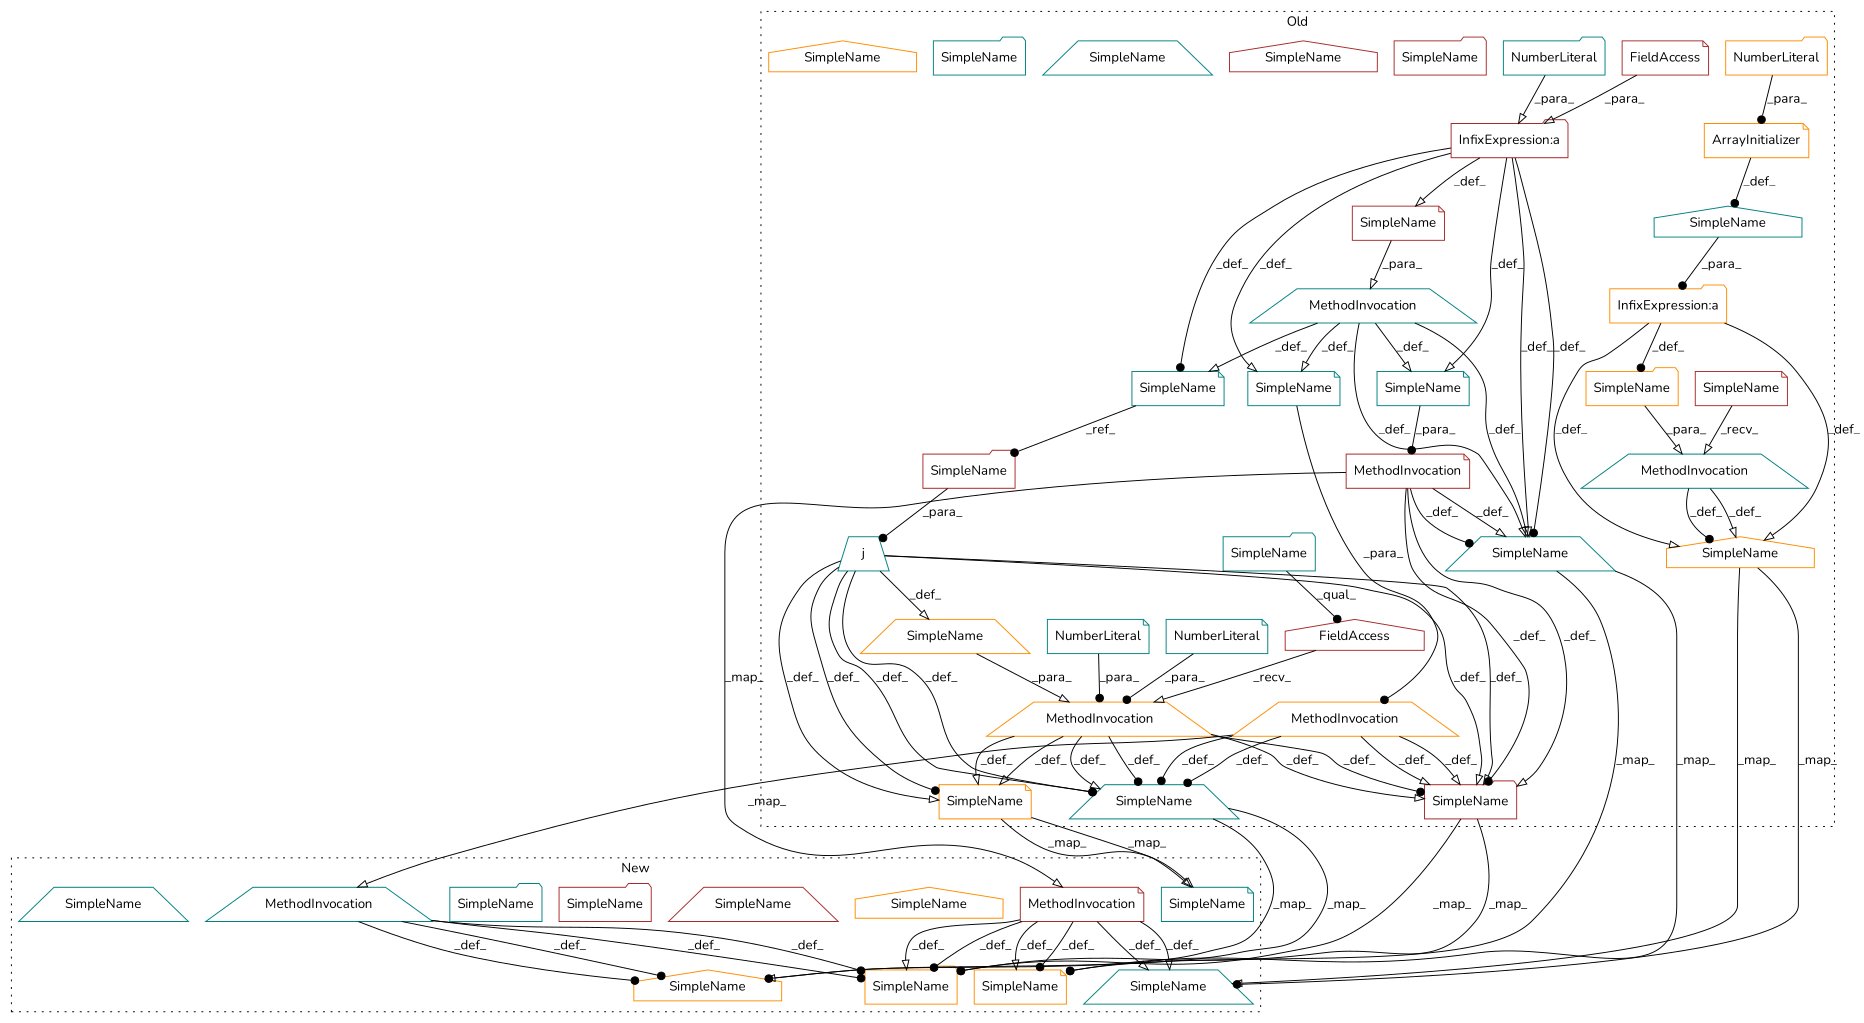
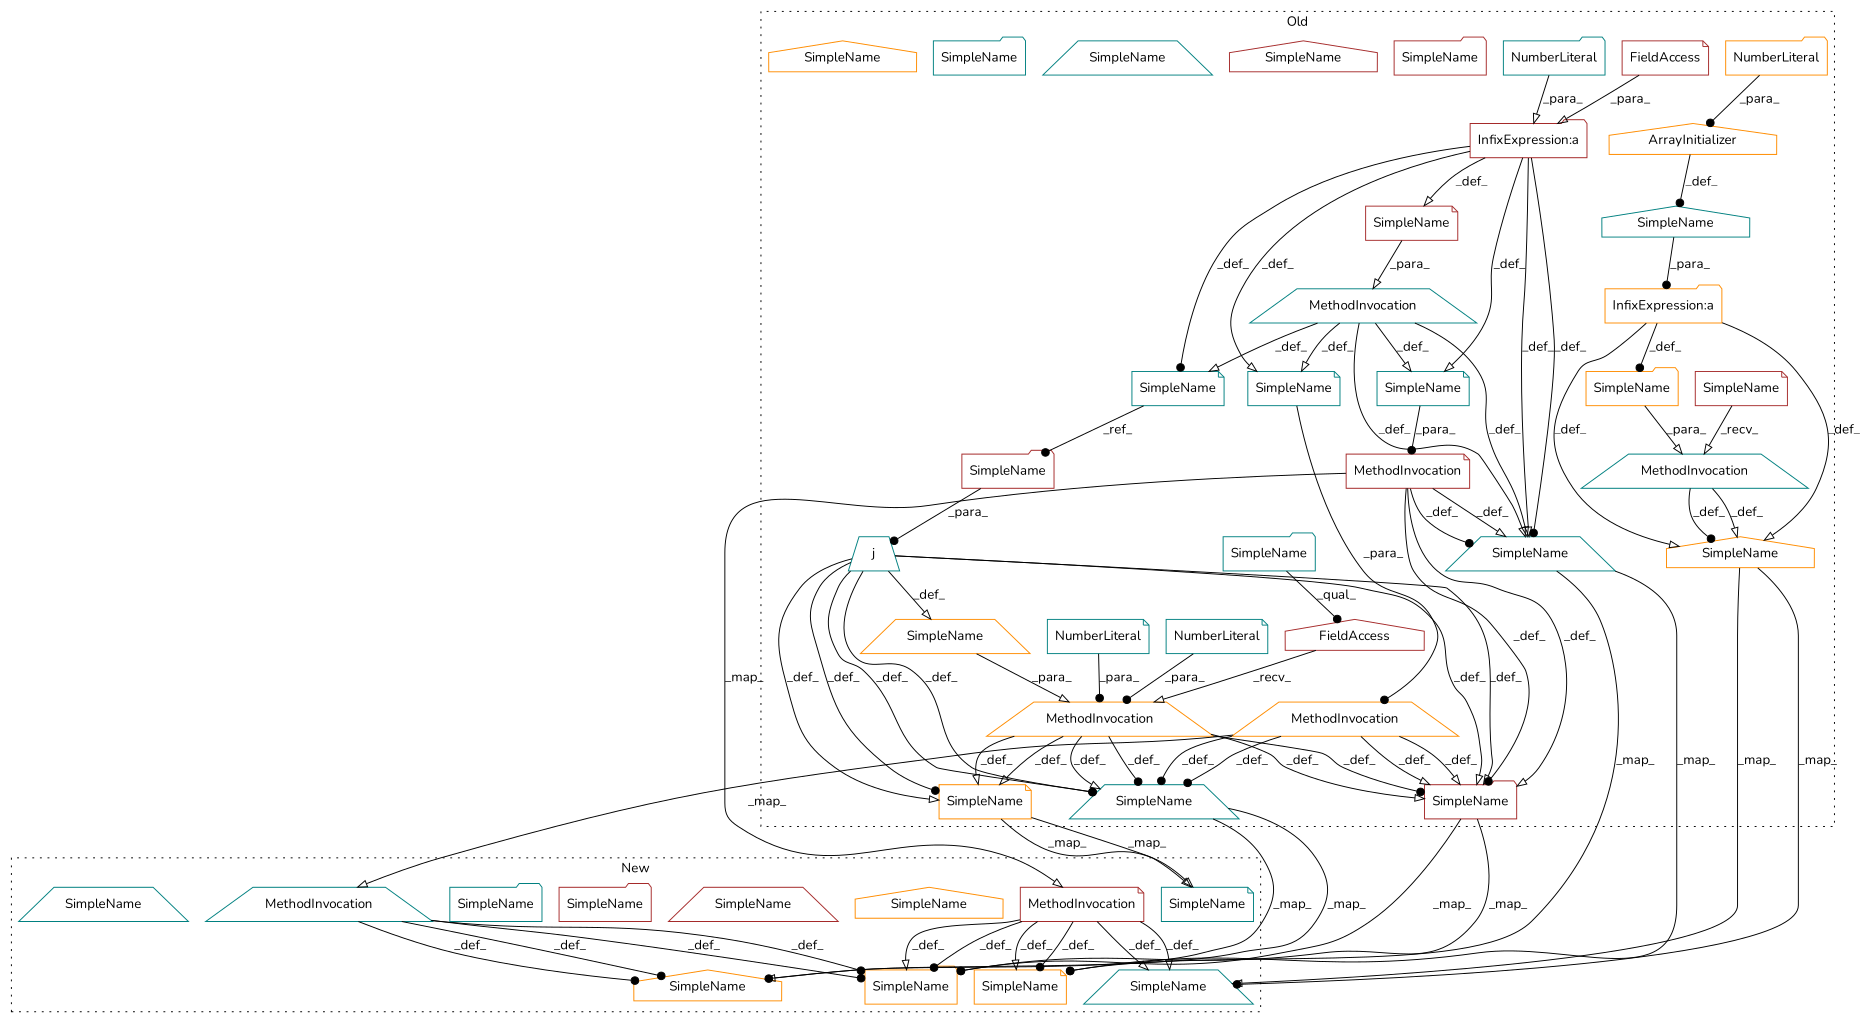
(1757, 141) -> (1693, 141)
